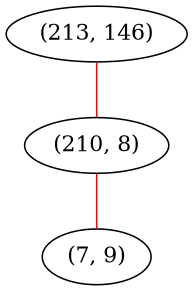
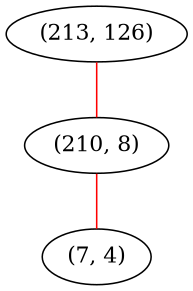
(97, 34) -> (97, 34)
(97, 257) -> (97, 257)
